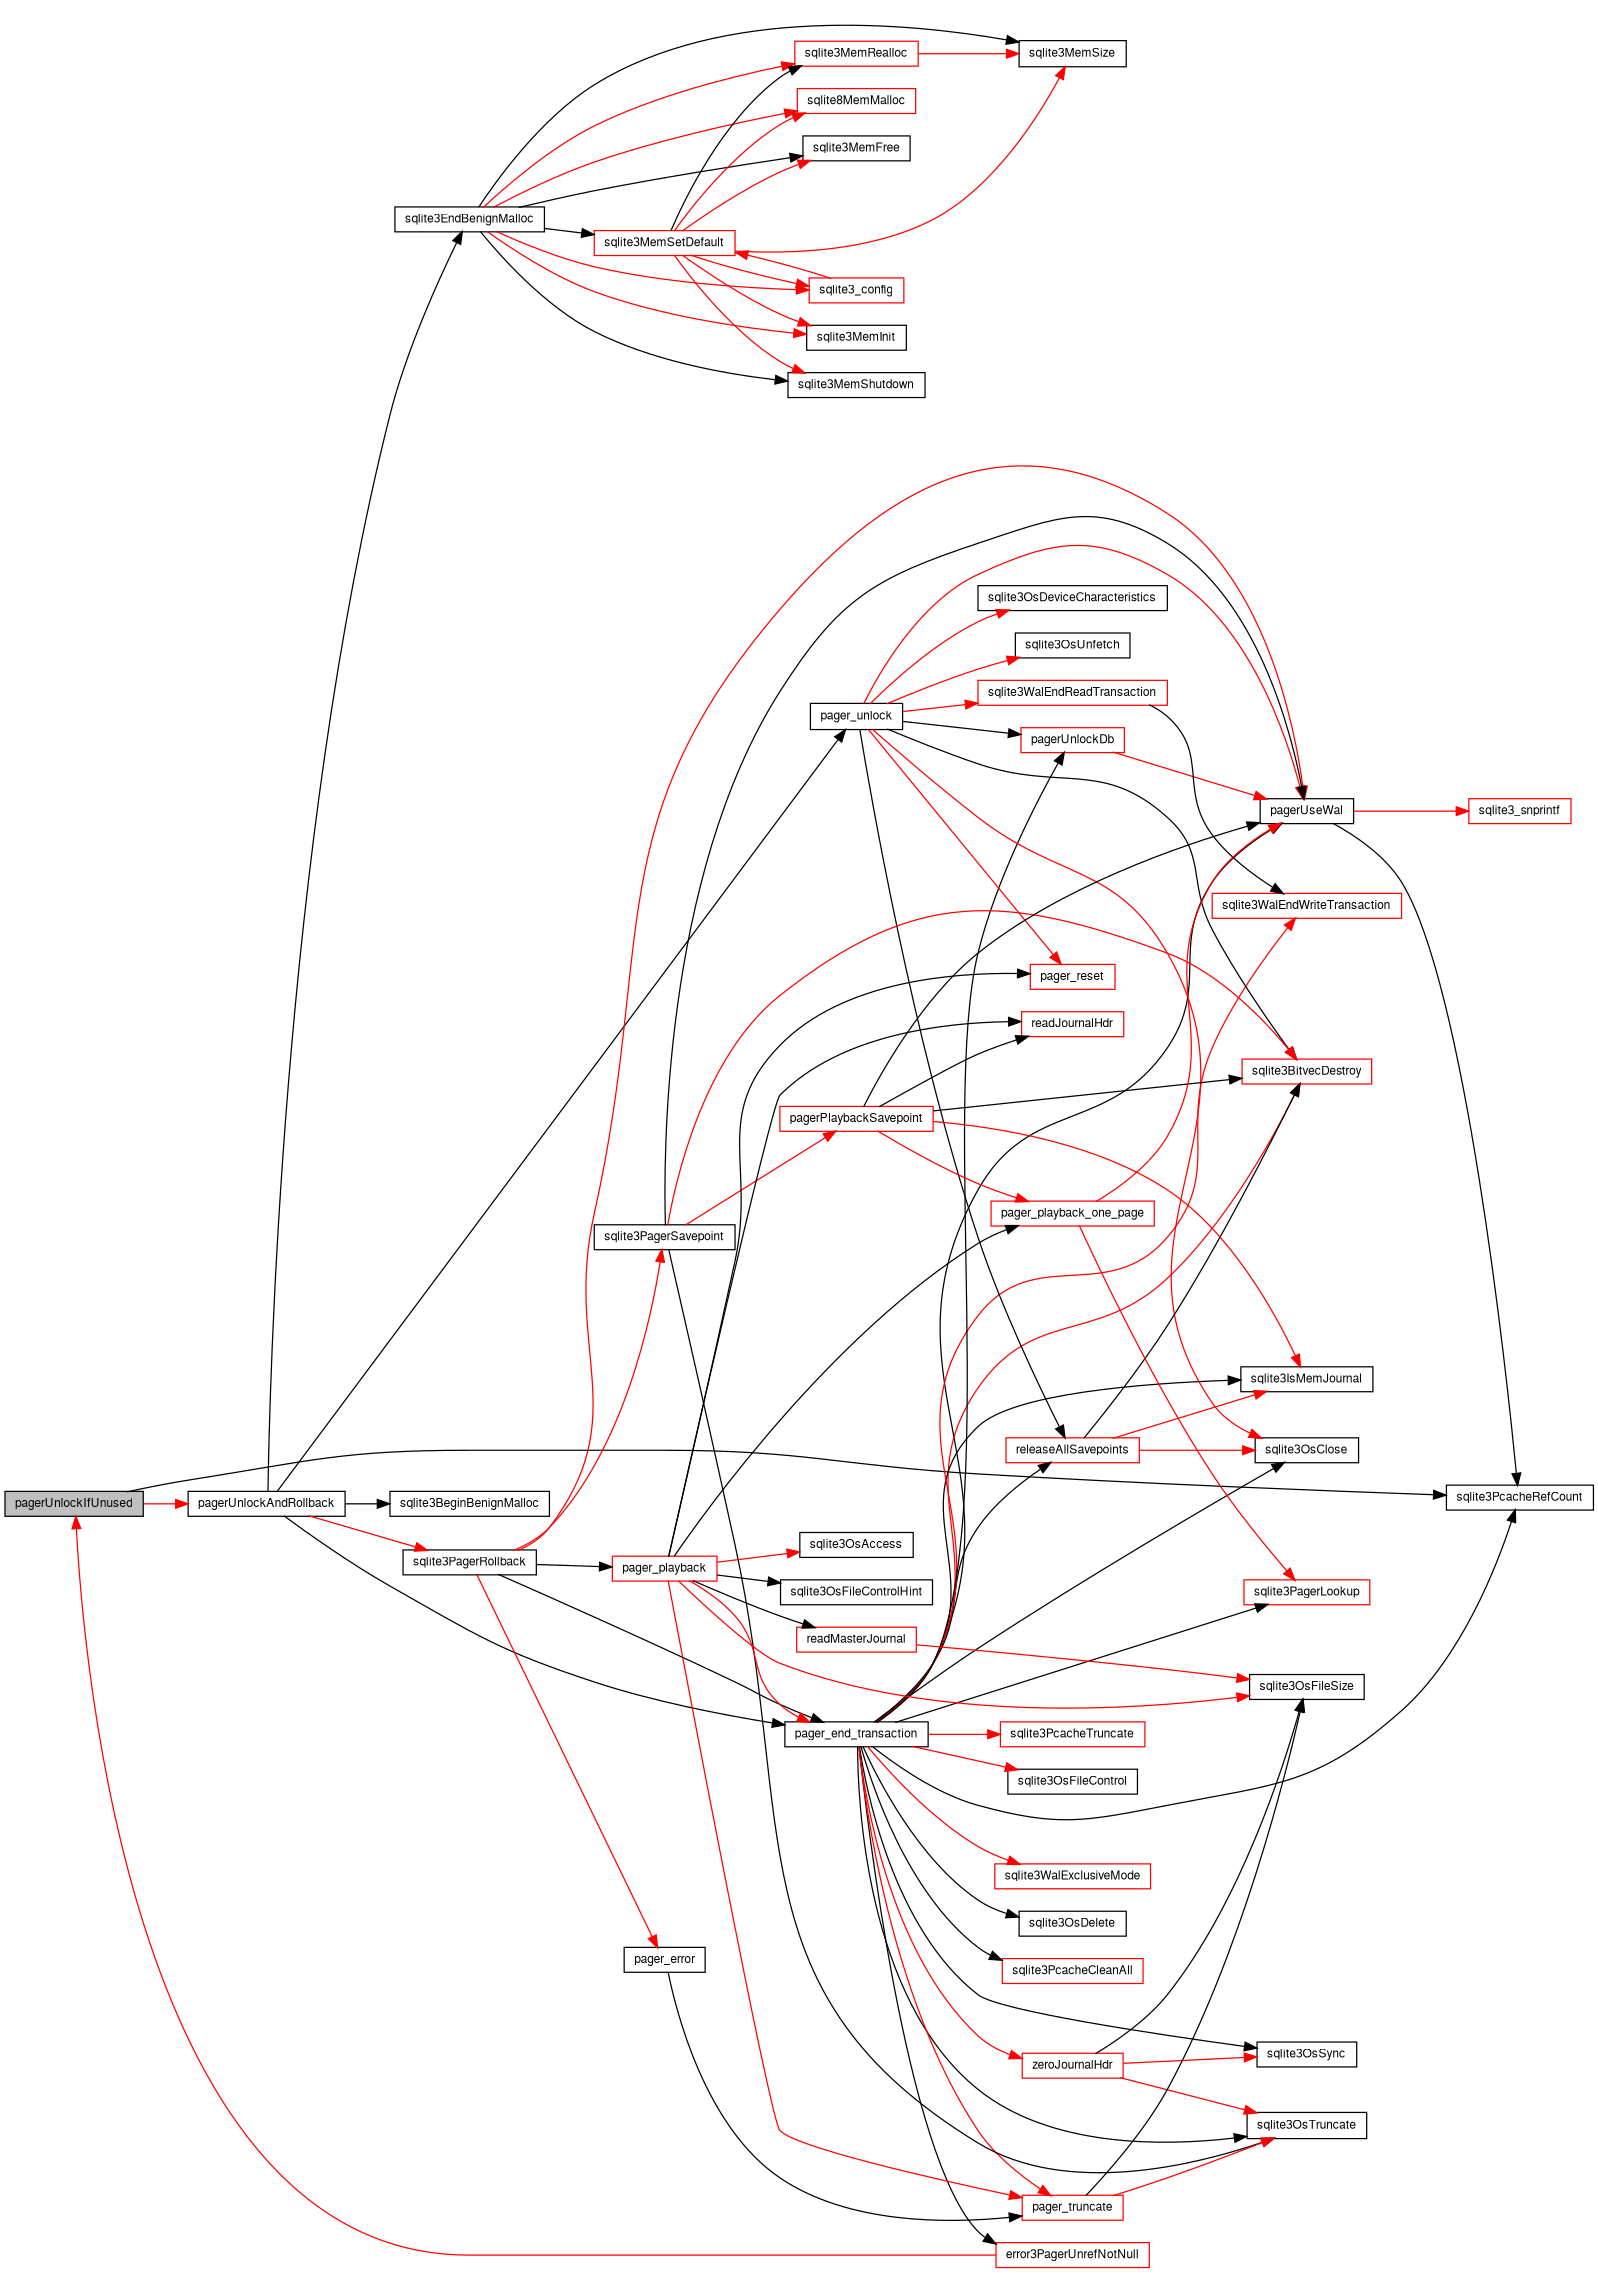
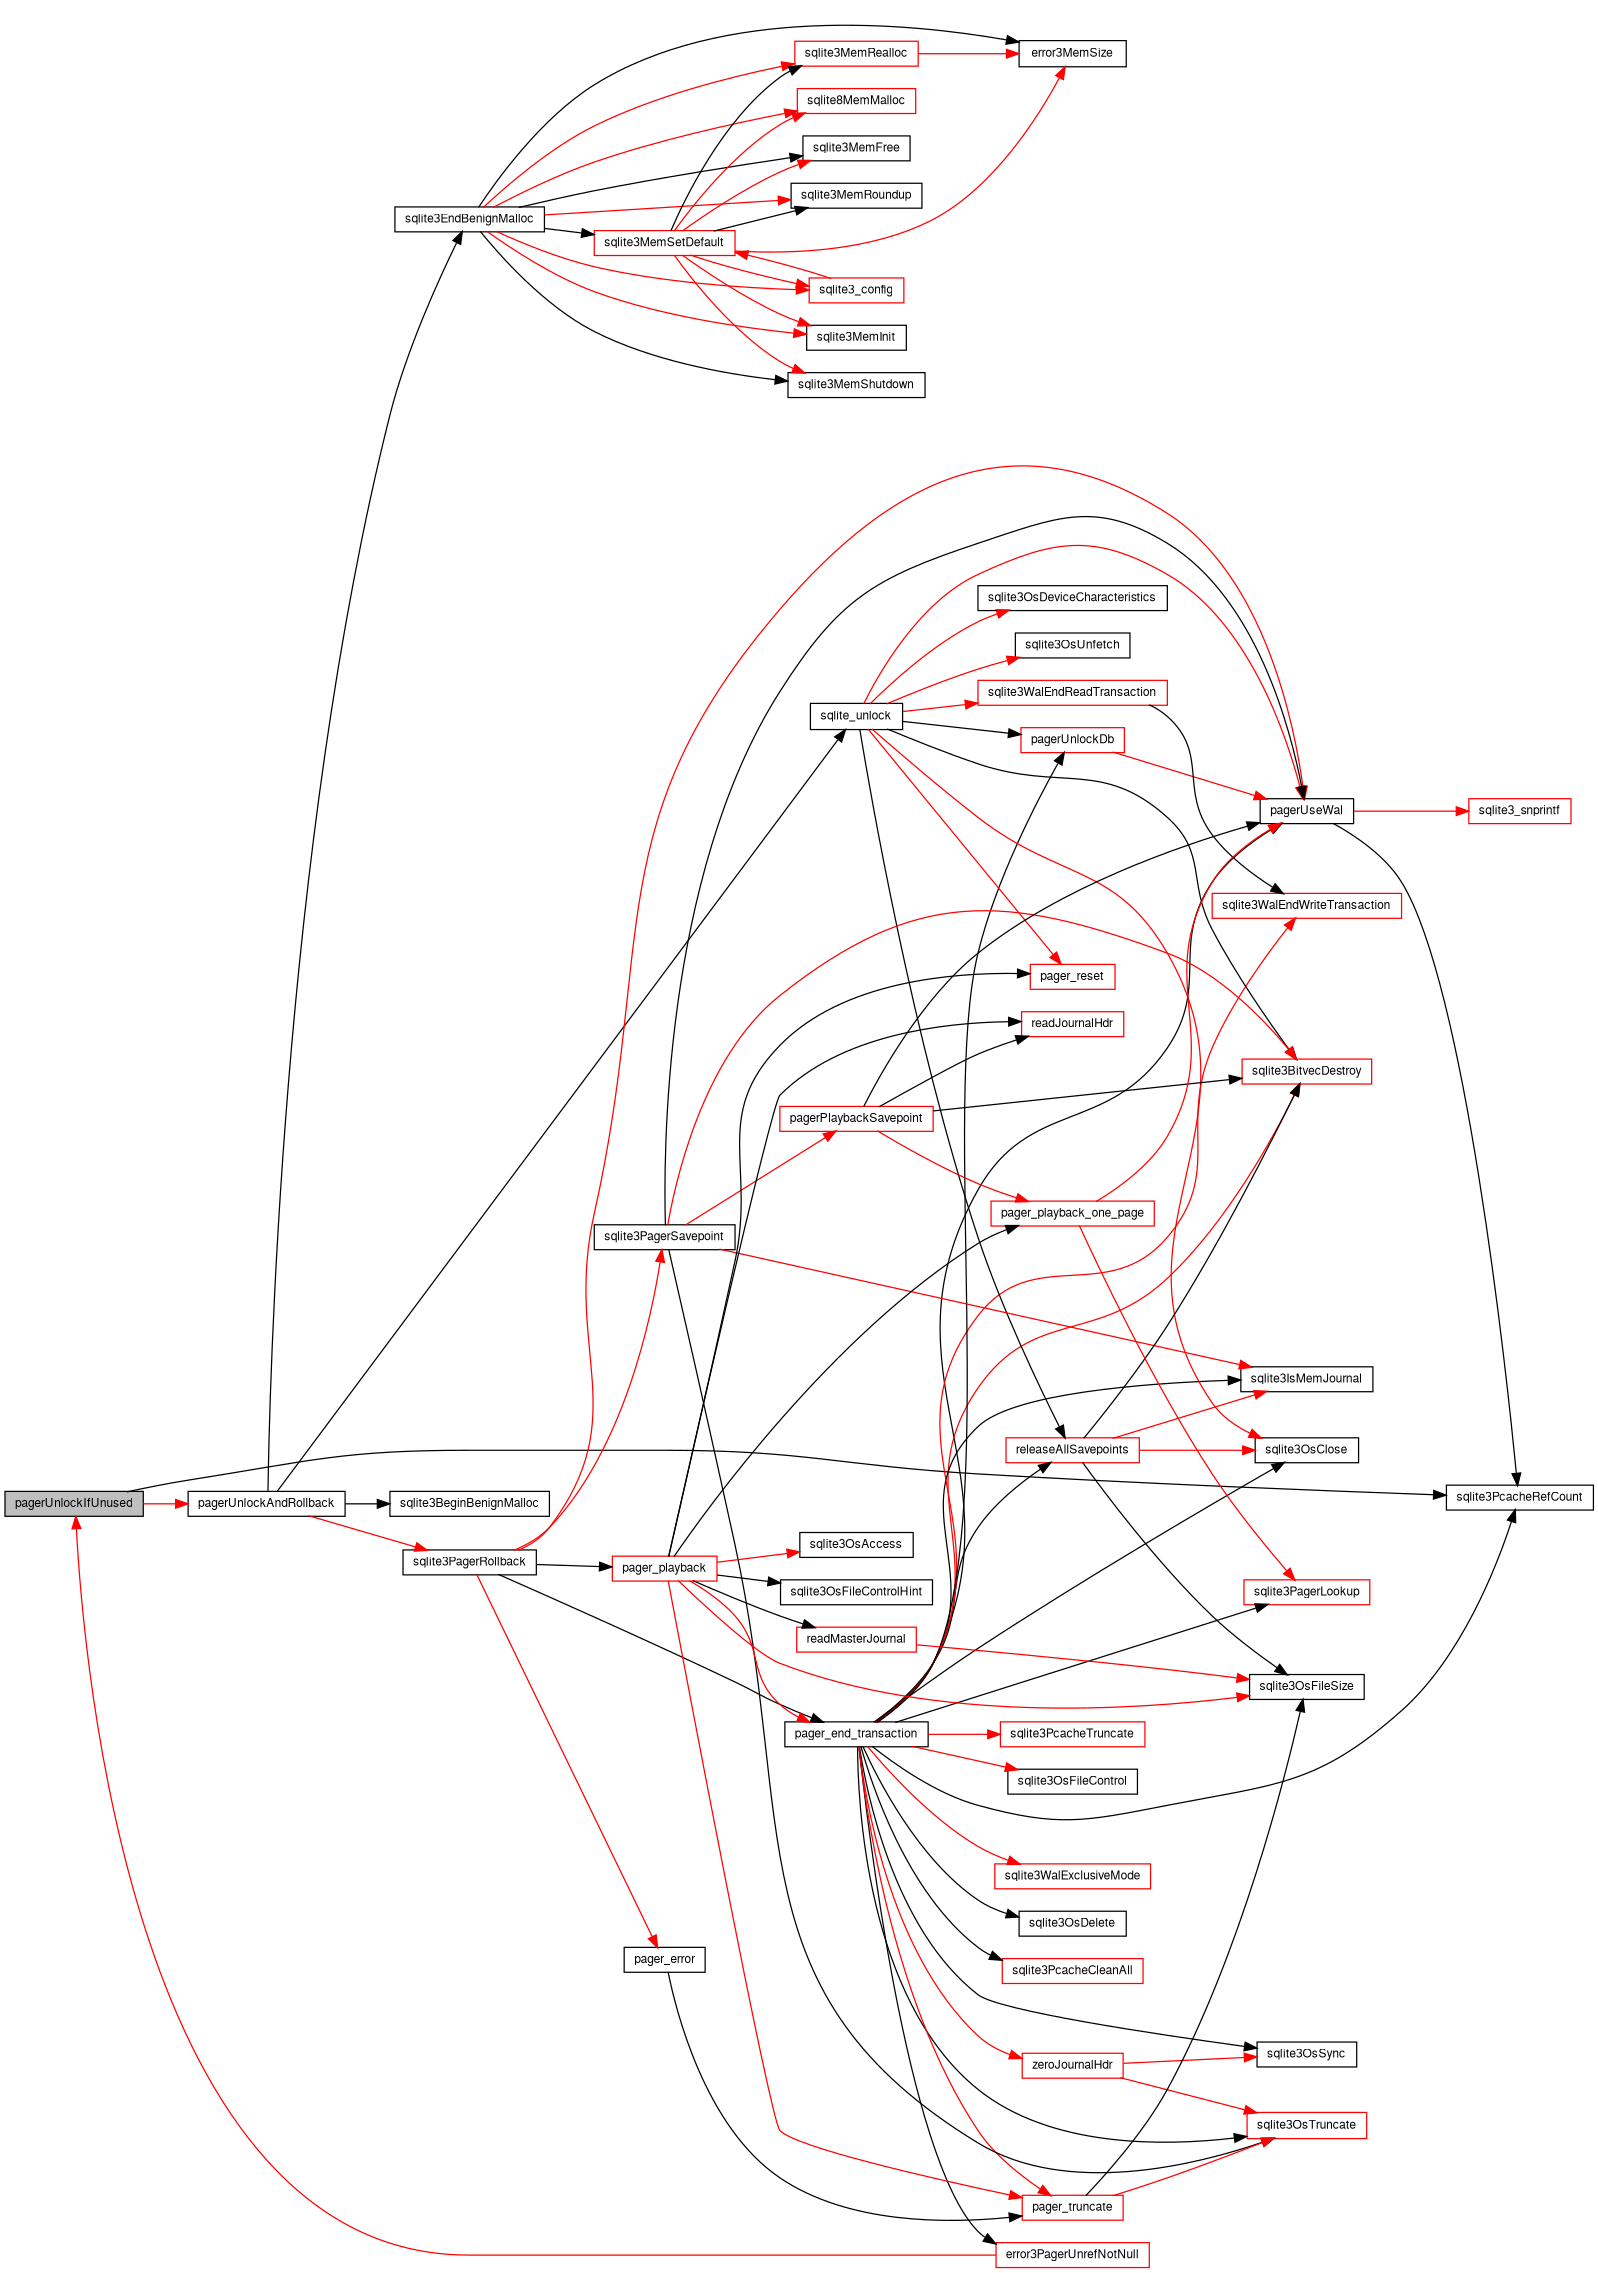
(1073, 54) -> (1073, 54)
none -> (857, 196)
(857, 716) -> (857, 716)
(1152, 1181) -> (954, 1301)
(502, 1647) -> none
(1226, 1901) -> (1171, 1573)
(1307, 2126) -> (1307, 2126)
